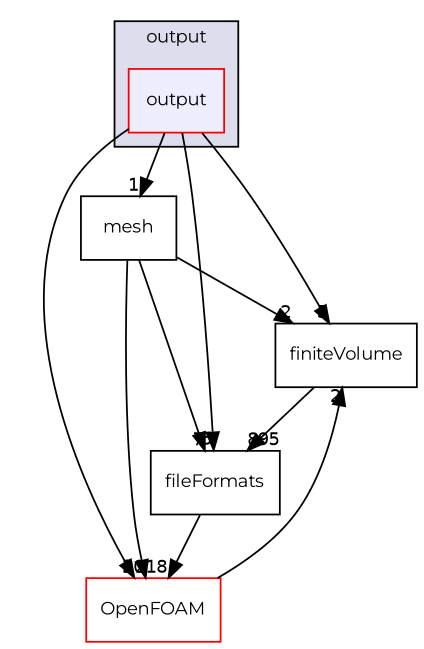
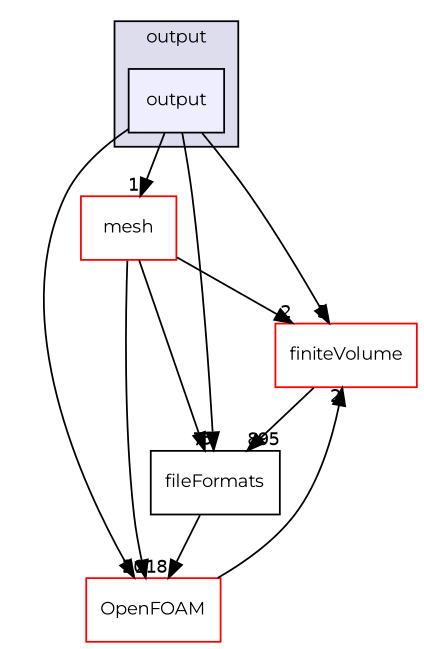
(176, 101) -> (176, 101)
(129, 228) -> (129, 228)
(346, 355) -> (346, 355)
